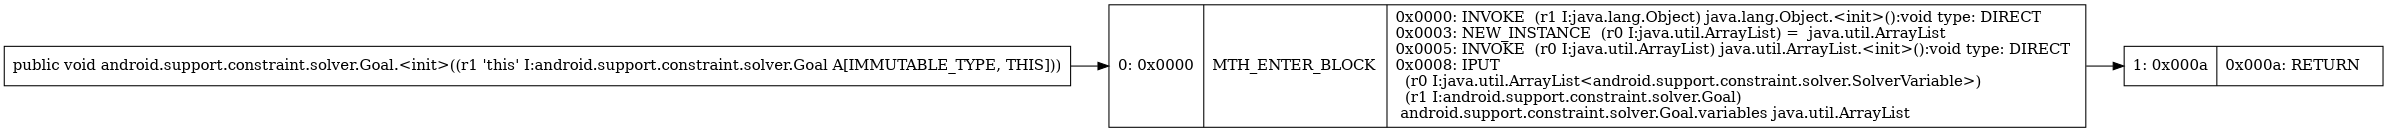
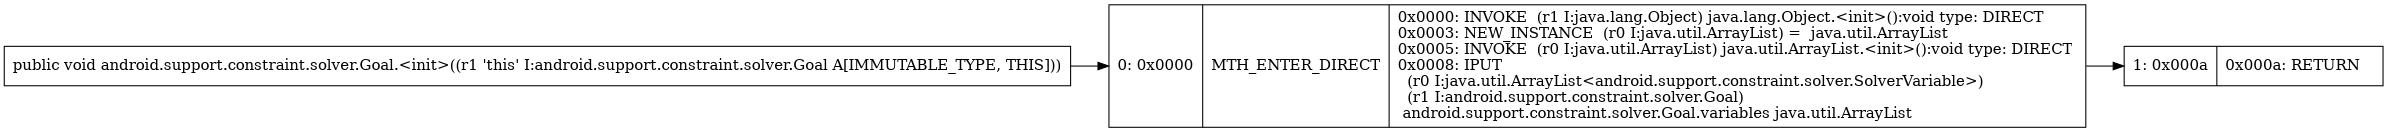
(1294, 66) -> (1296, 66)
